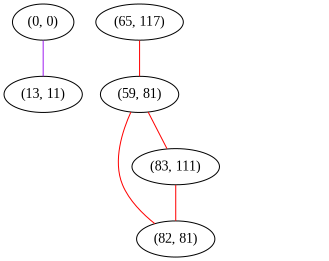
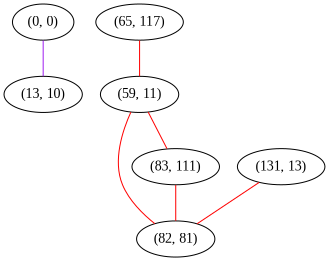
(43, 94) -> (43, 94)
(140, 94) -> (140, 94)
none -> (281, 167)
